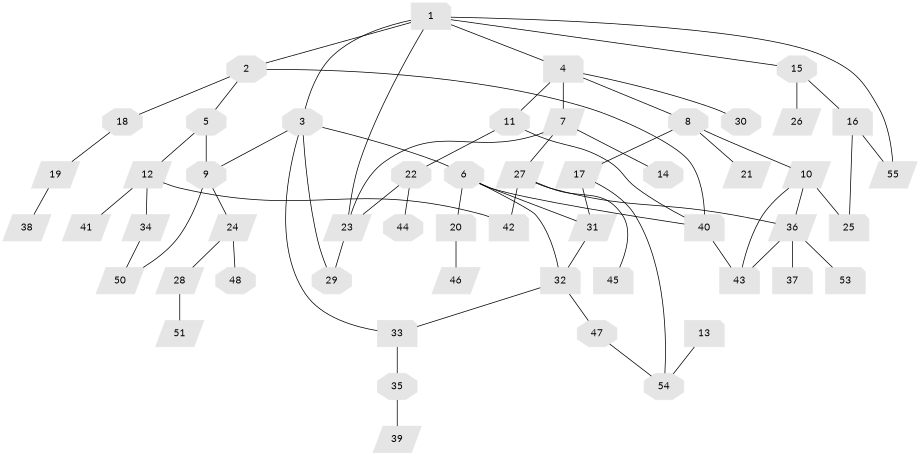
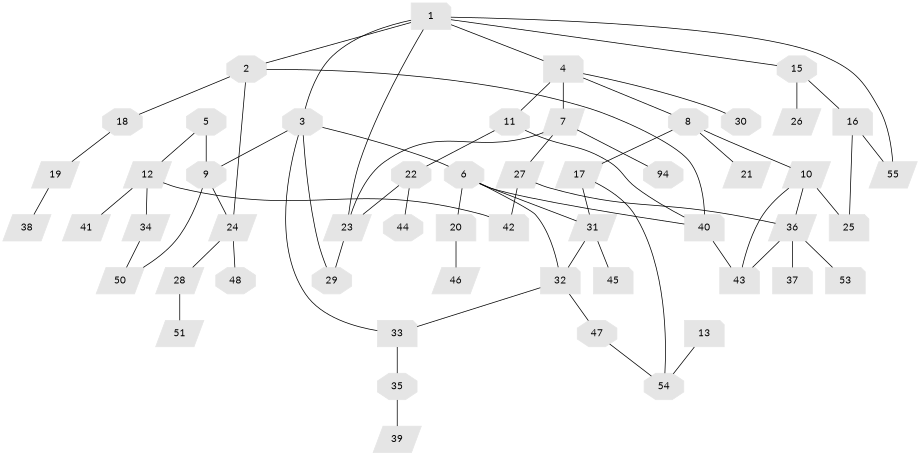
(226, 96) -> (240, 148)
(663, 175) -> (663, 175)
(617, 208) -> (603, 254)
